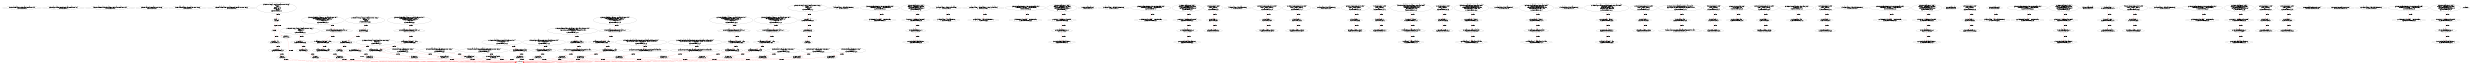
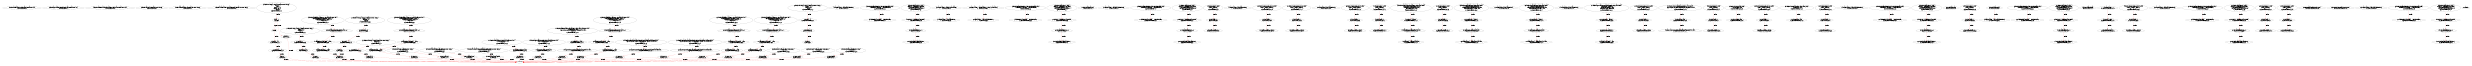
(419, 61) -> (340, 54)
